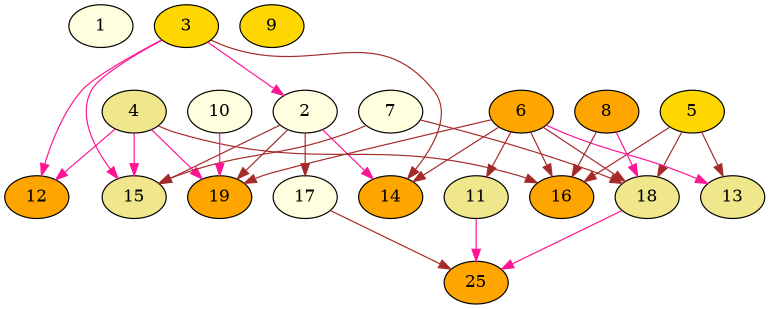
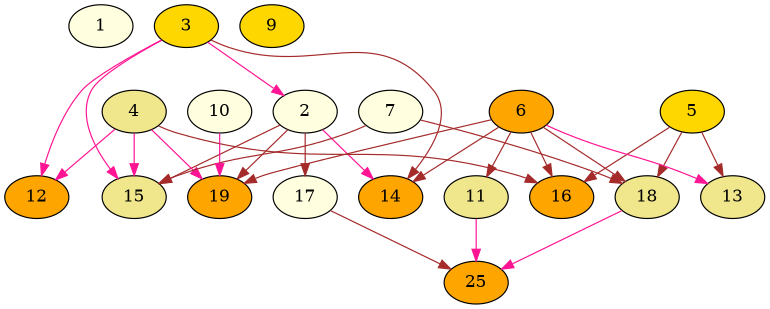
(607, 112) -> none
